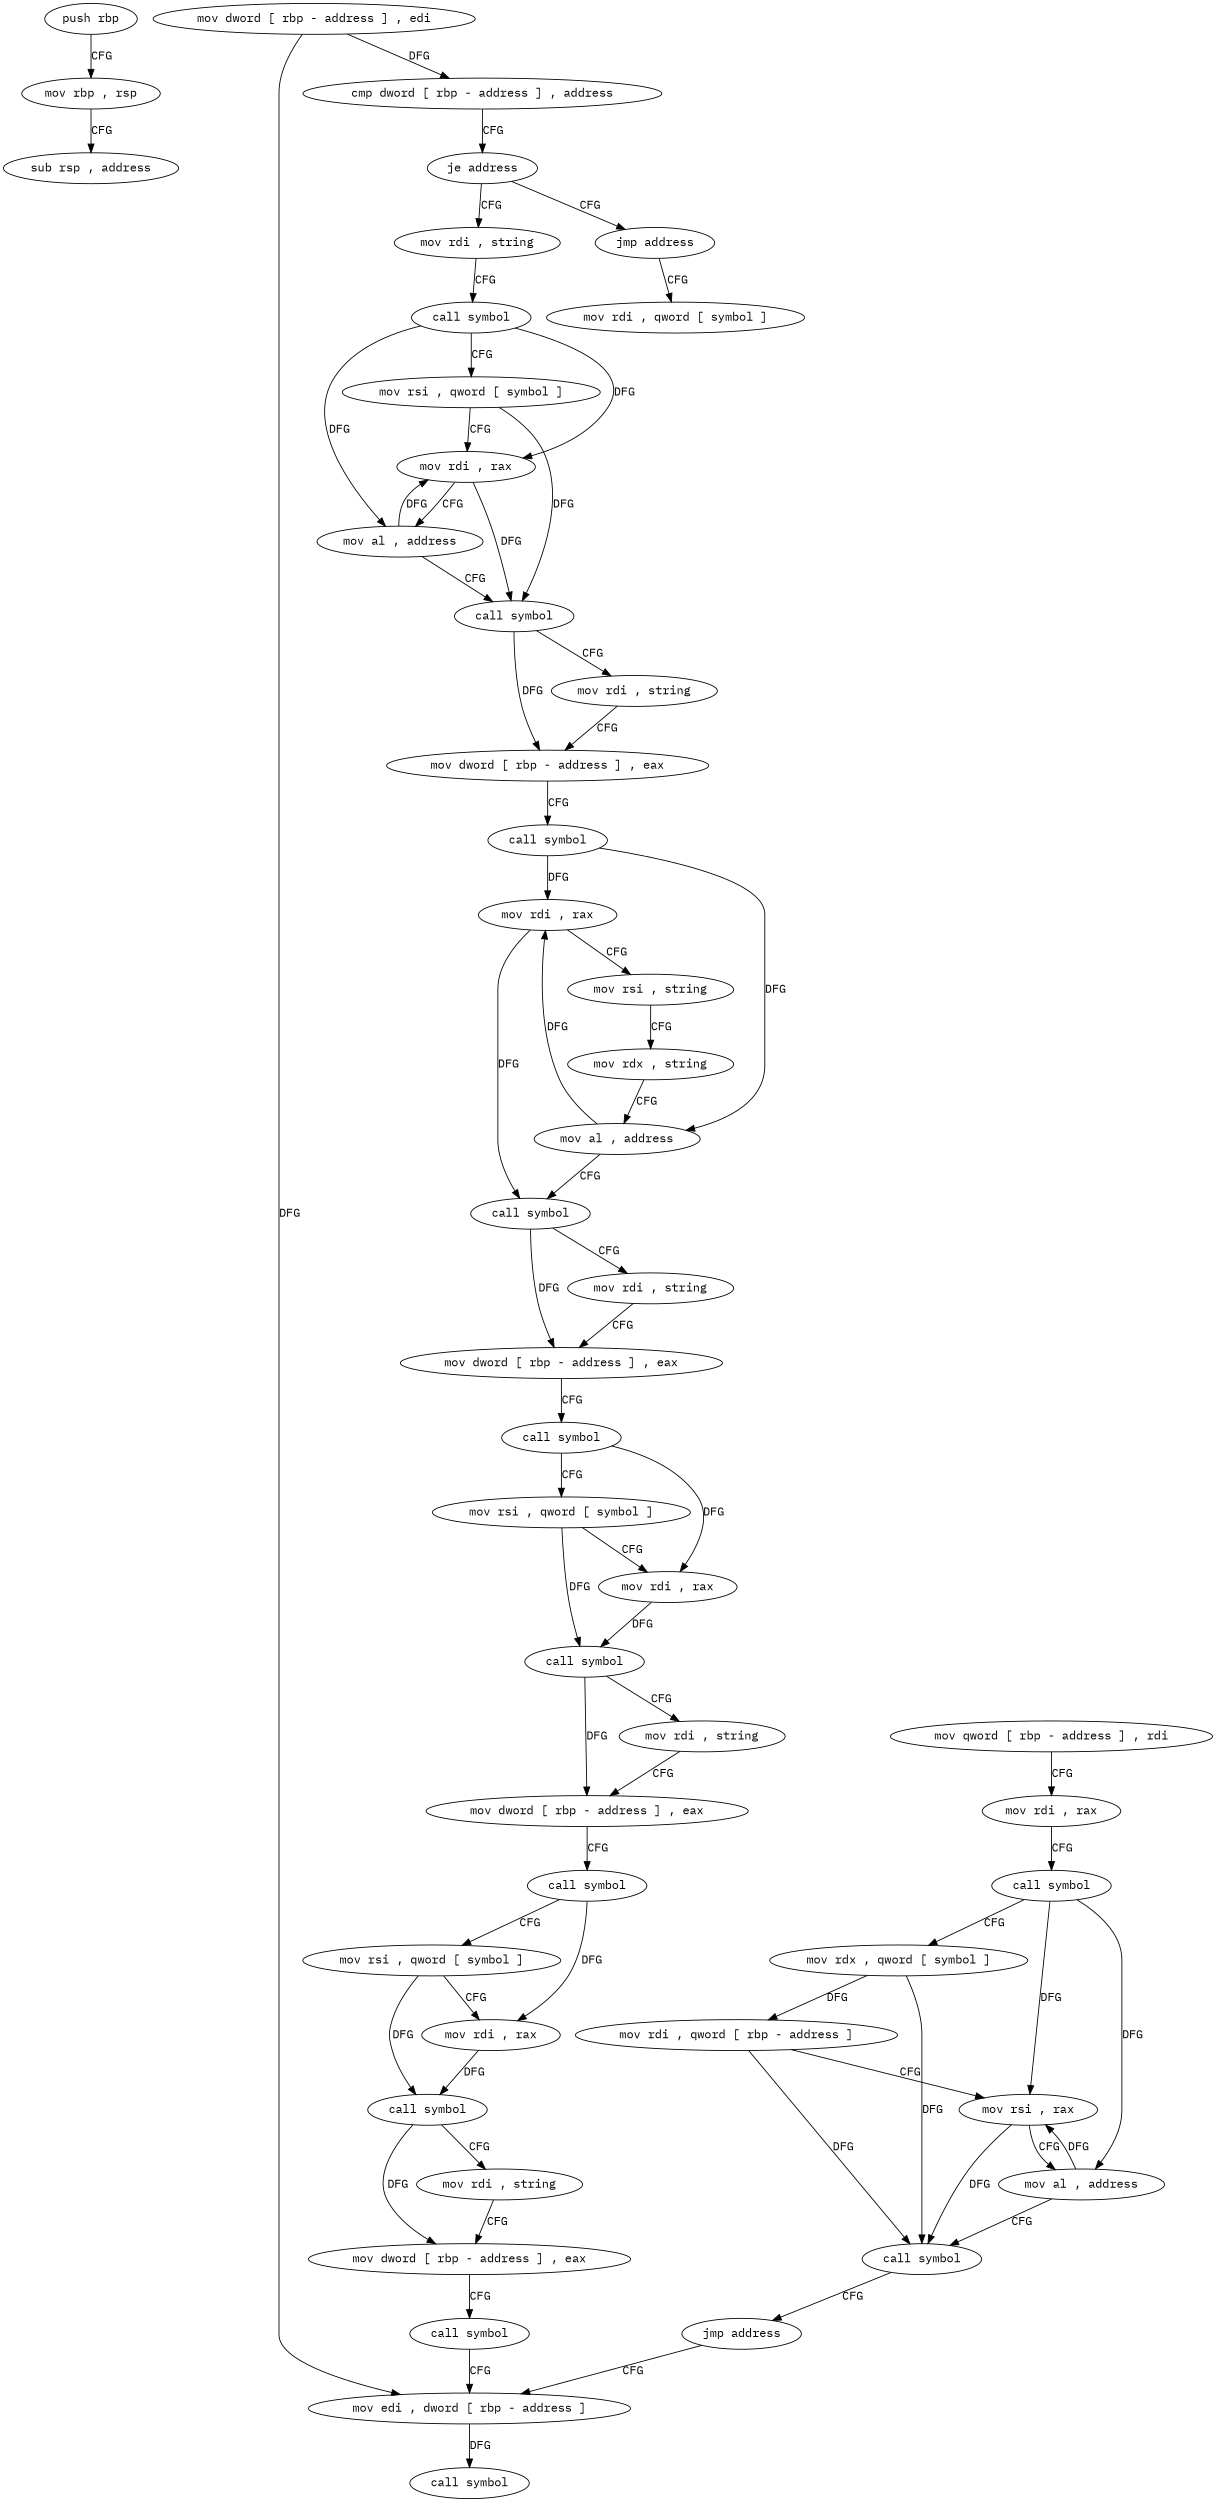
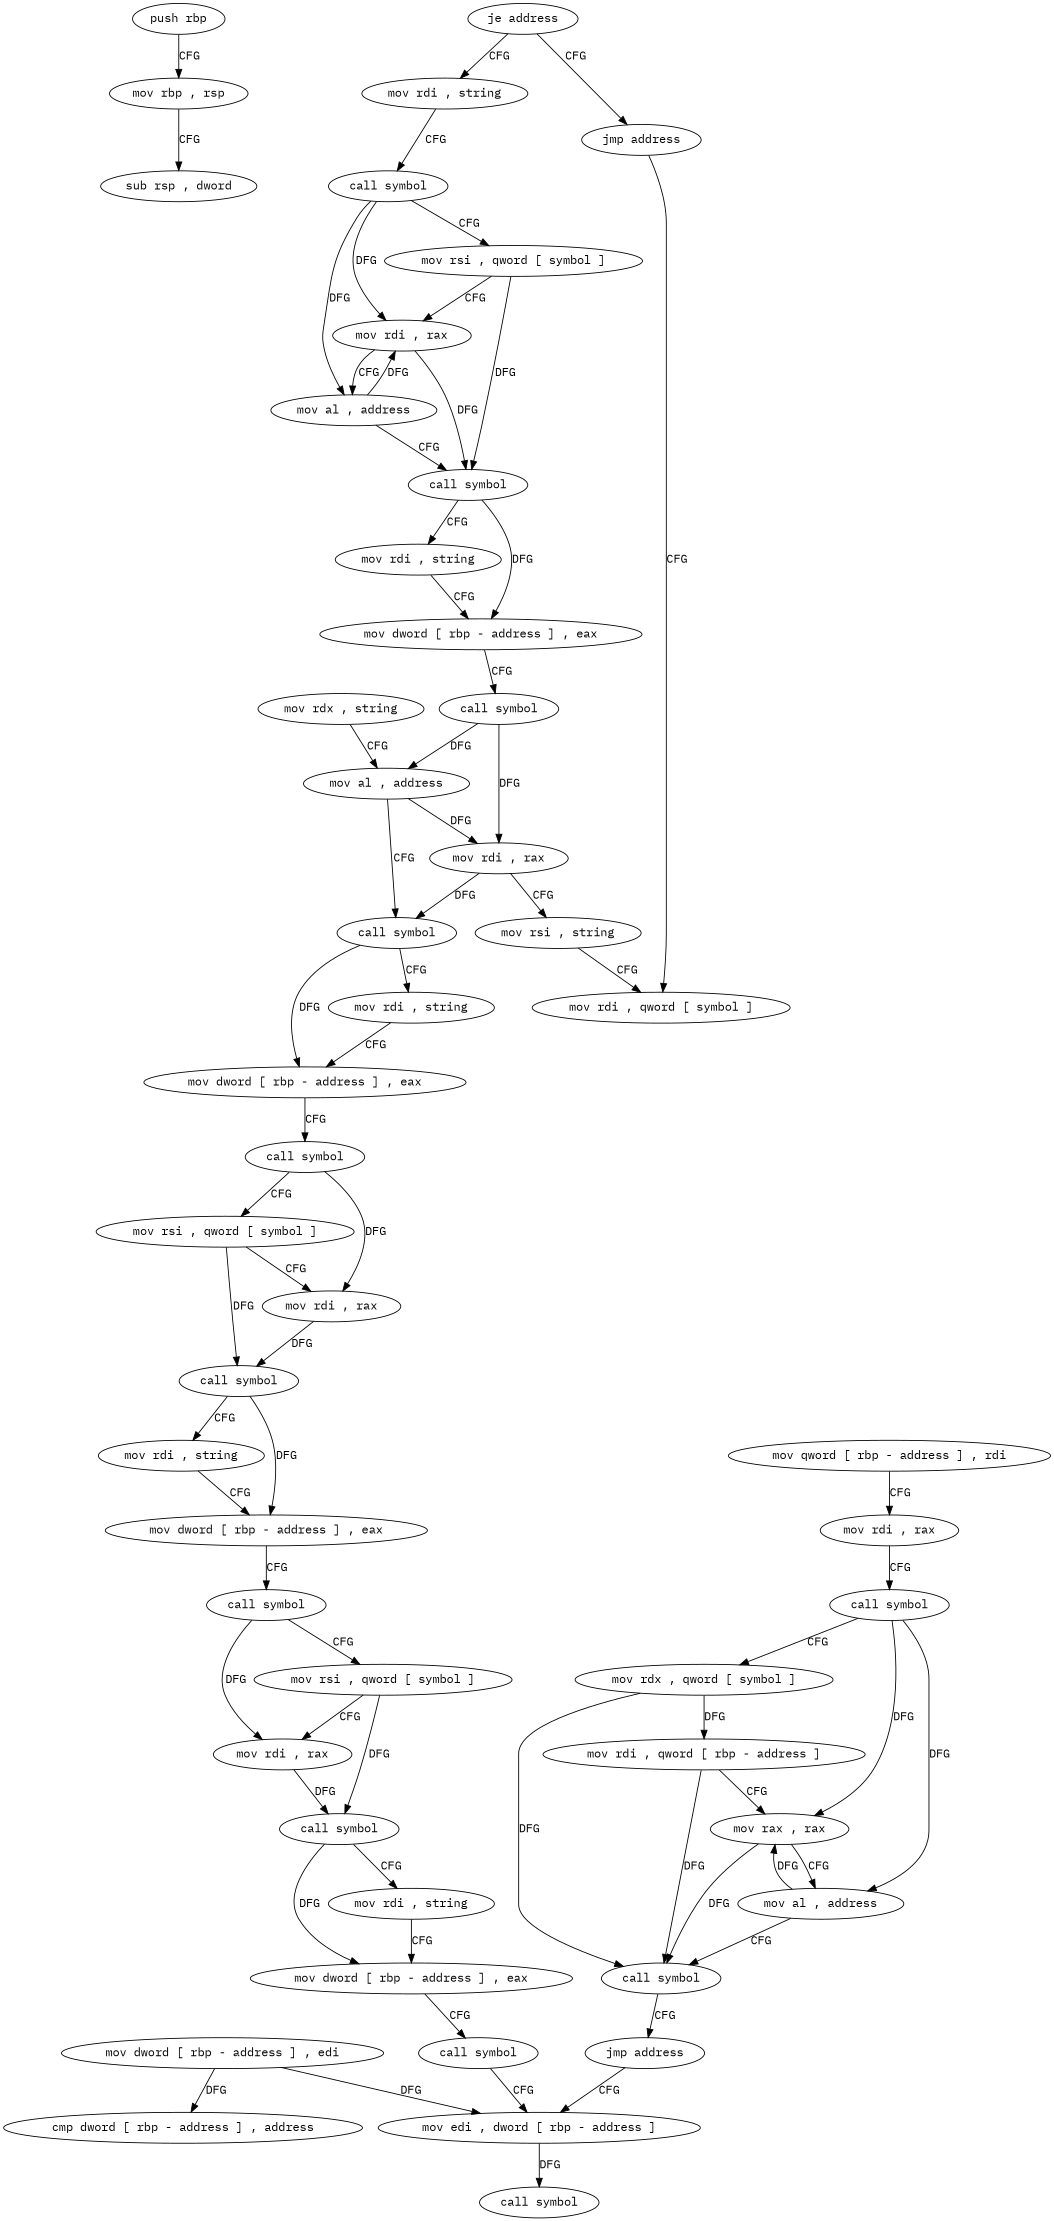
(482, 127) -> none
(91, 168) -> (179, 186)
(651, 1023) -> (606, 968)
(1028, 2110) -> (780, 1829)
